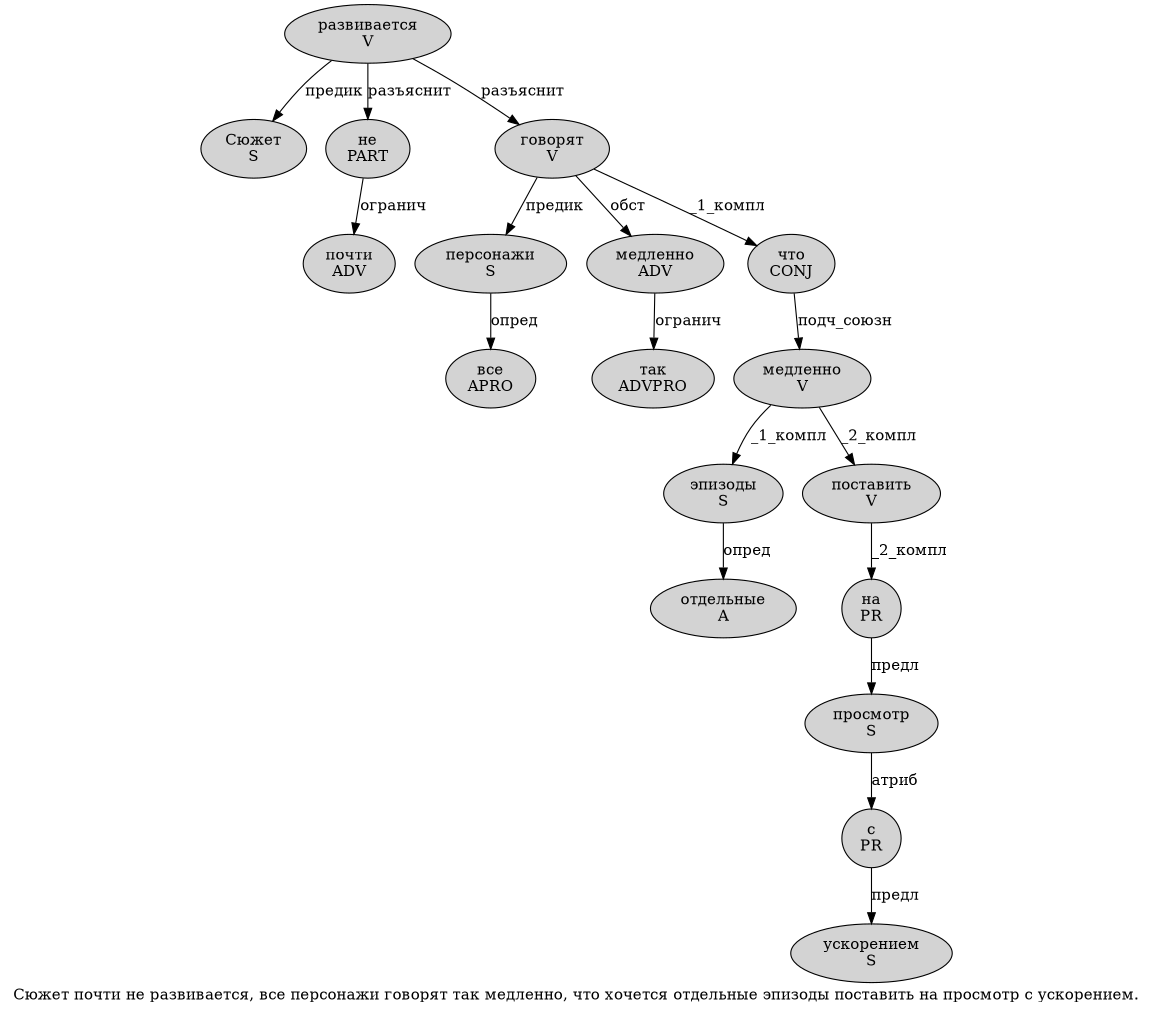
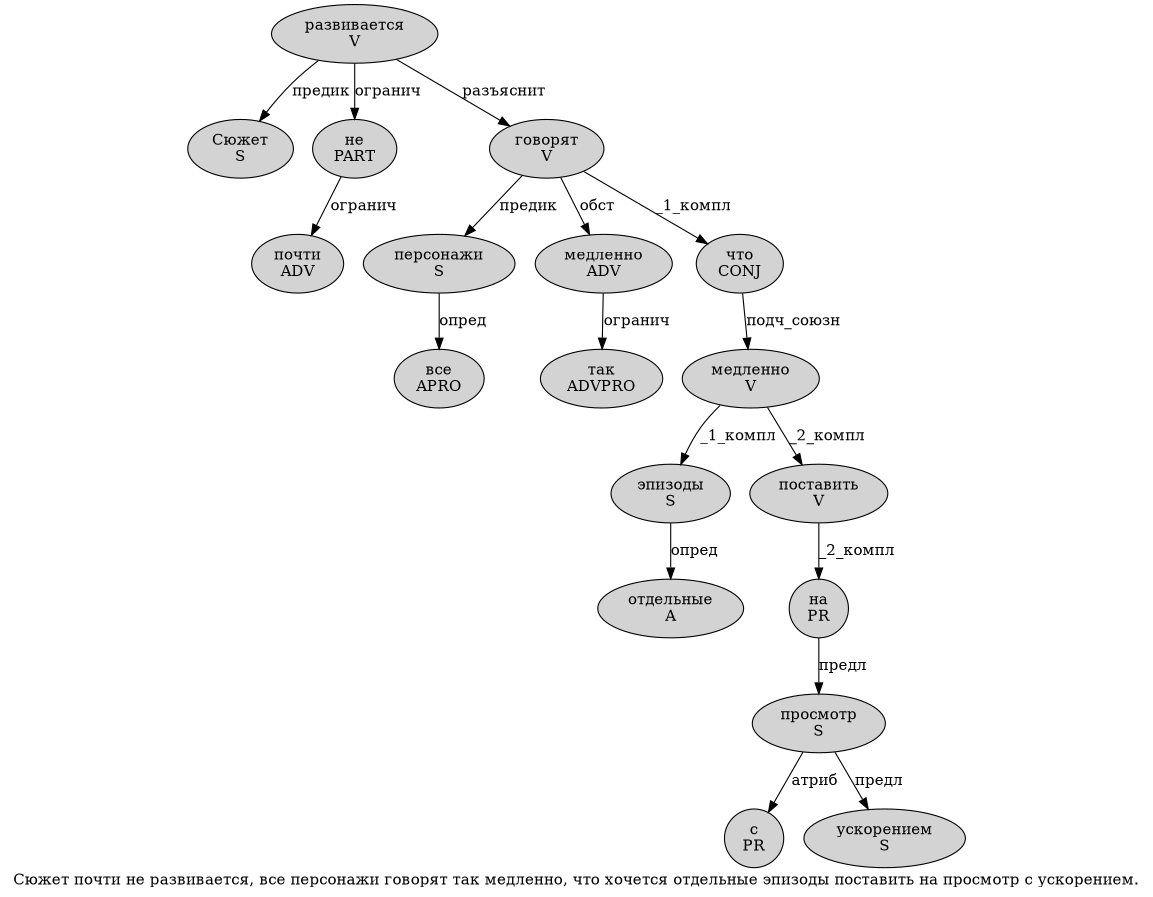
(410, 91) -> (388, 91)
(871, 890) -> (849, 776)
